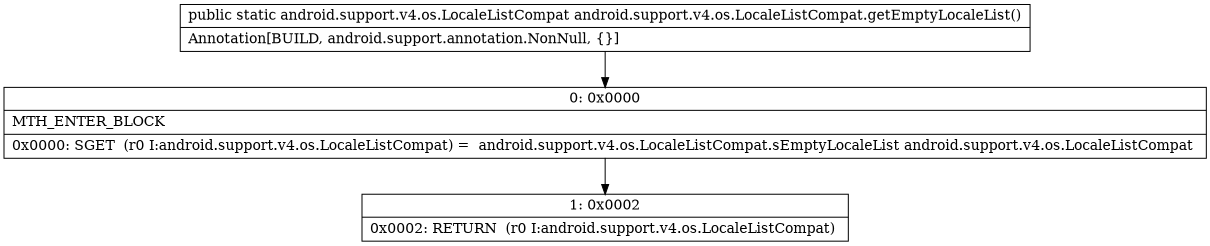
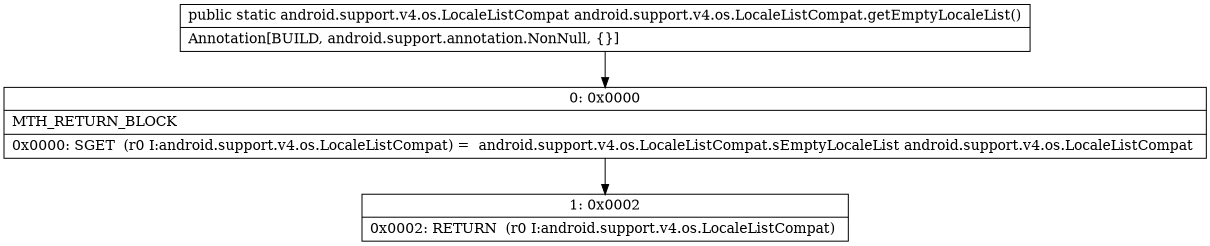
(89, 122) -> (95, 122)
